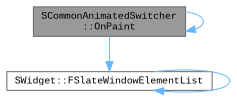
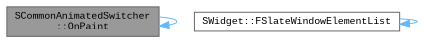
(109, 49) -> none
